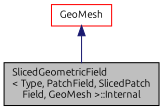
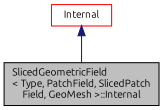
(82, 15) -> (82, 15)
